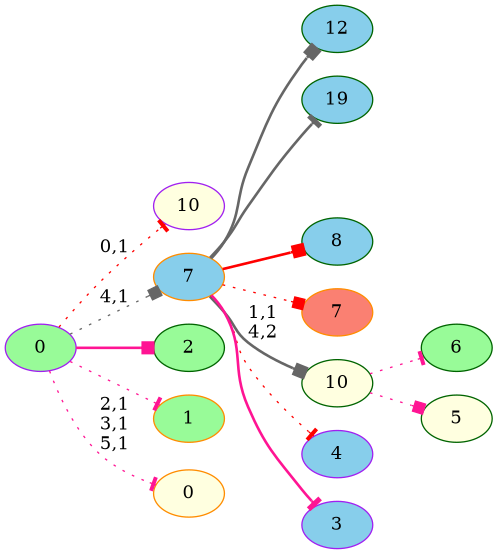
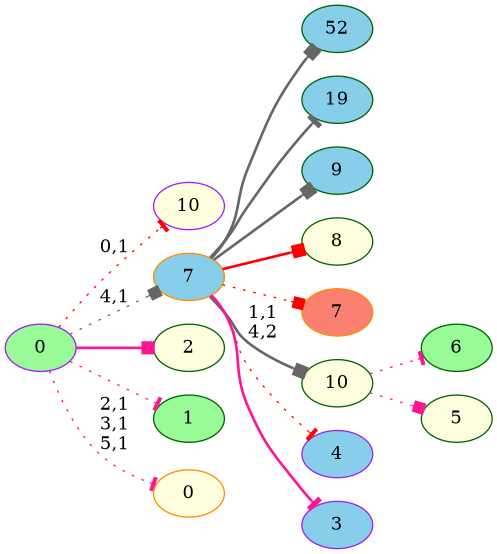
(337, 29) -> (337, 29)
none -> (337, 171)
(337, 242) -> (337, 242)
(189, 348) -> (189, 348)
(189, 419) -> (189, 419)
